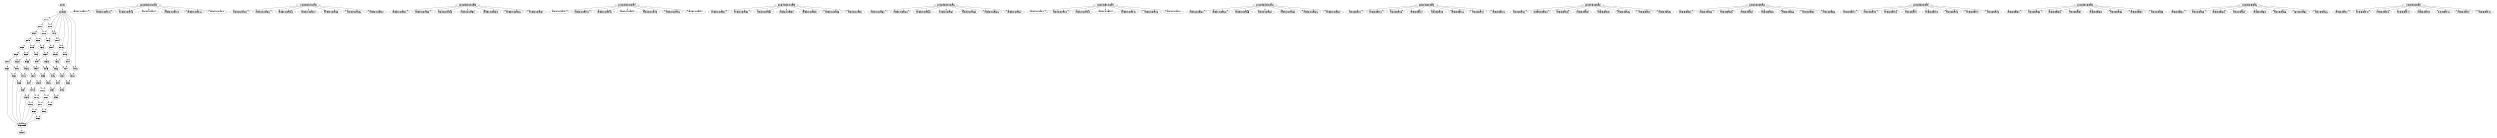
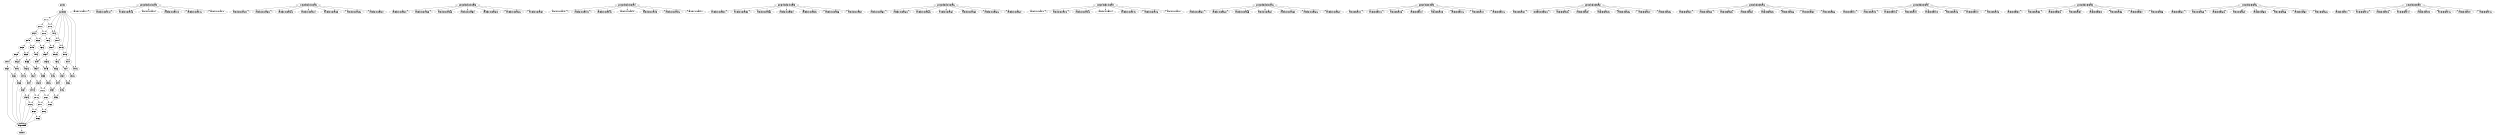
(2301, 12) -> (2301, 12)
(2444, 12) -> (2444, 12)
